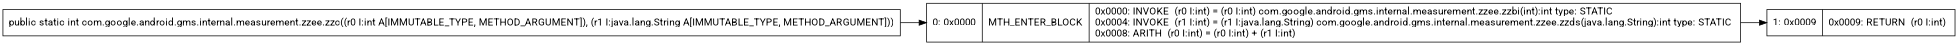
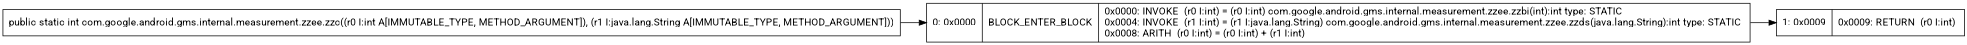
(1036, 22) -> (1040, 22)
